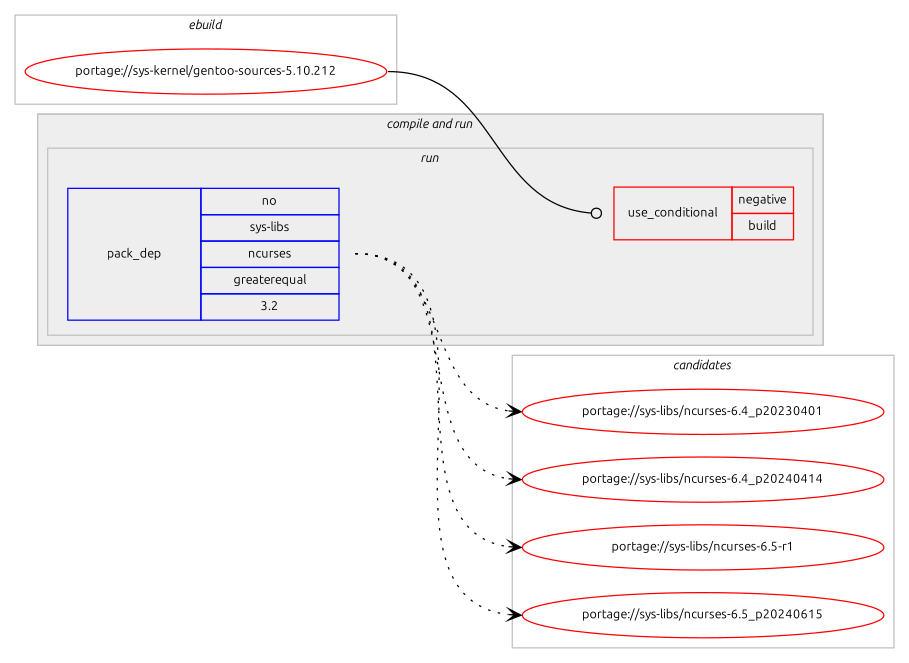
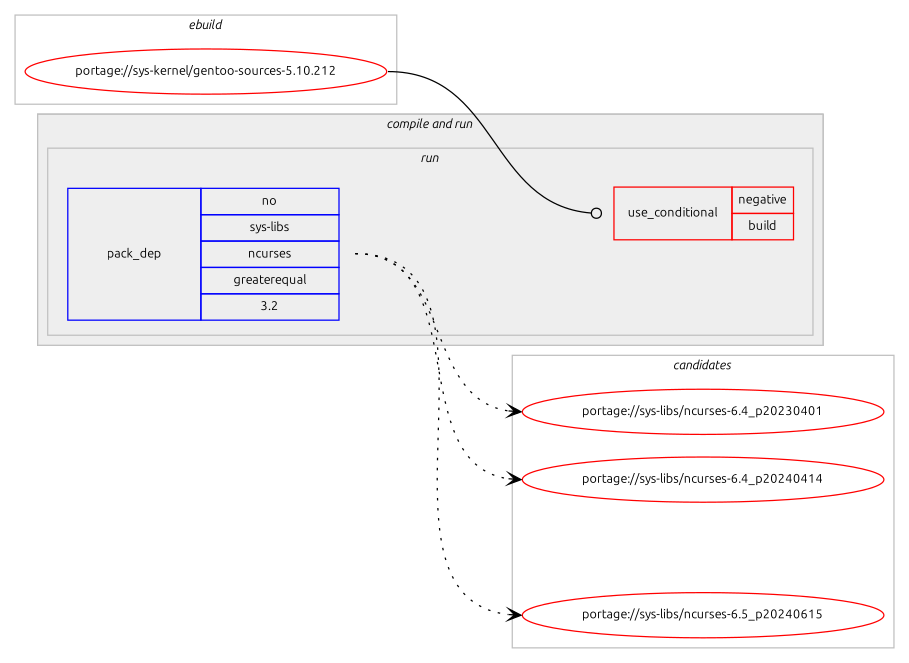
(703, 547) -> none
